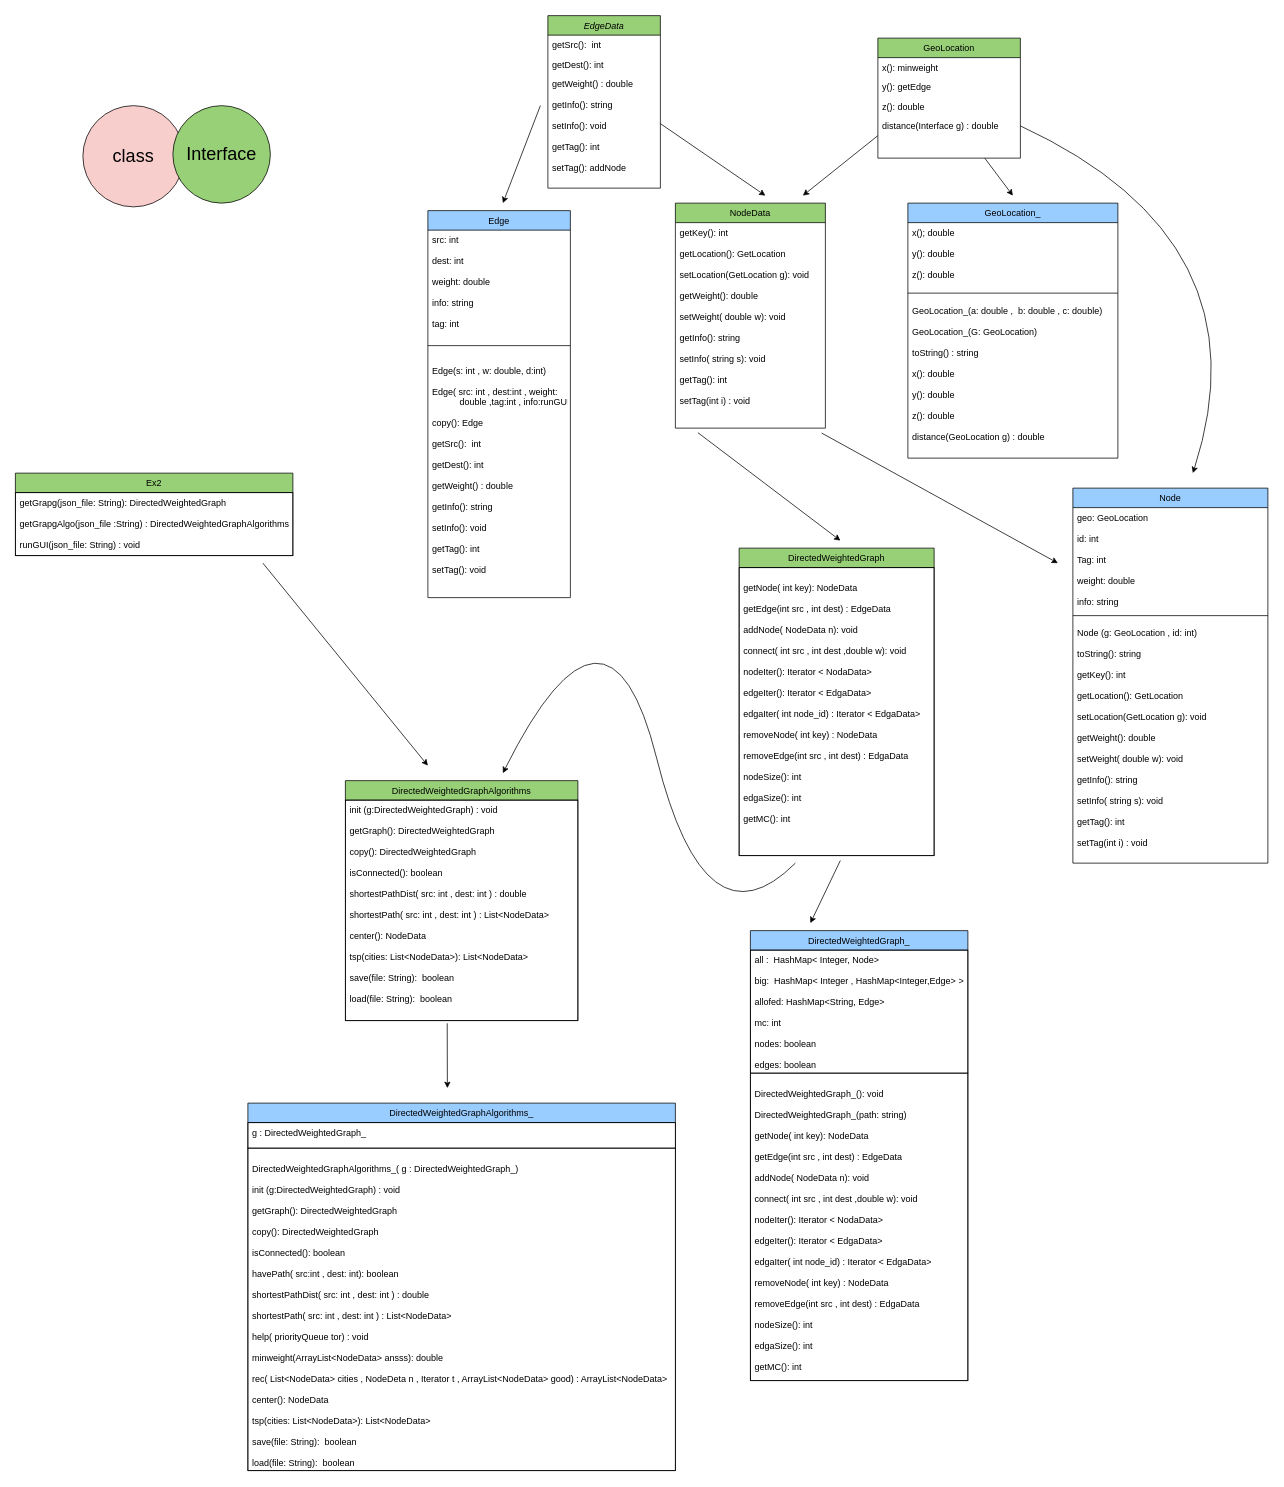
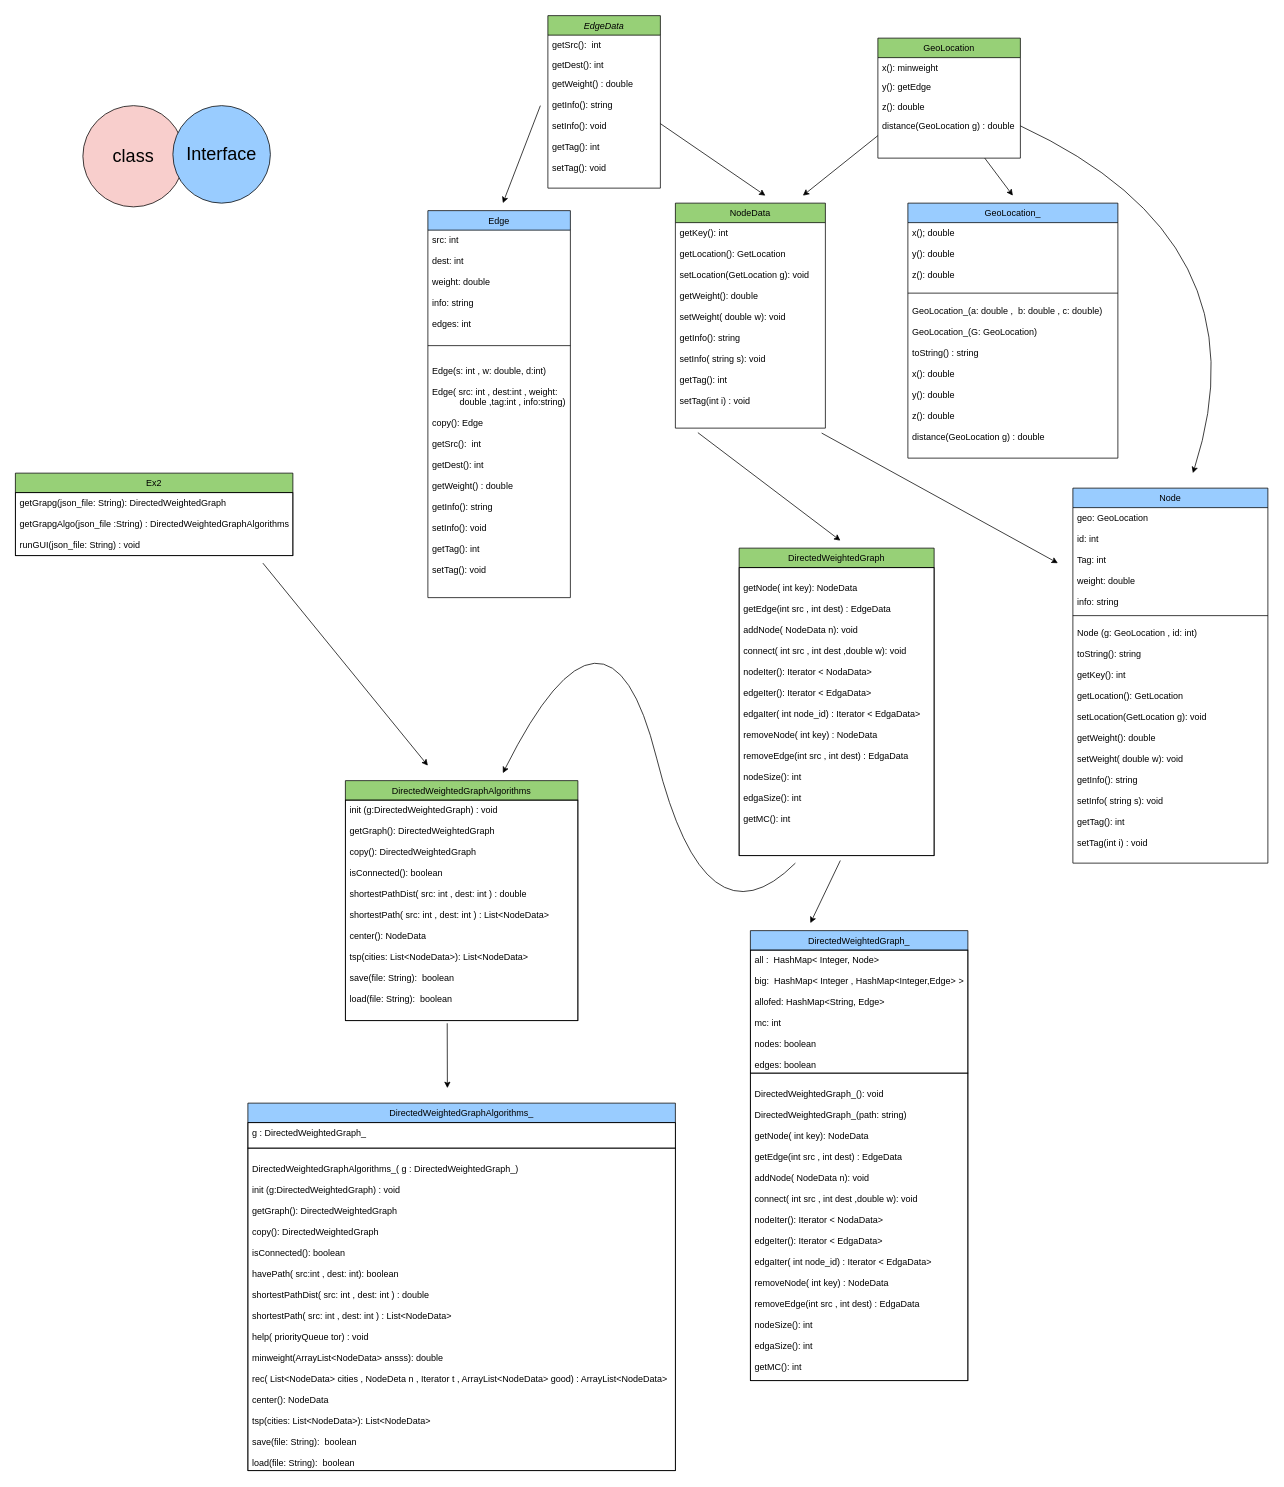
(597, 84) -> (597, 84)
(951, 126) -> (954, 126)
(222, 154) -> (222, 154)
(449, 240) -> (449, 240)
(495, 371) -> (495, 371)
